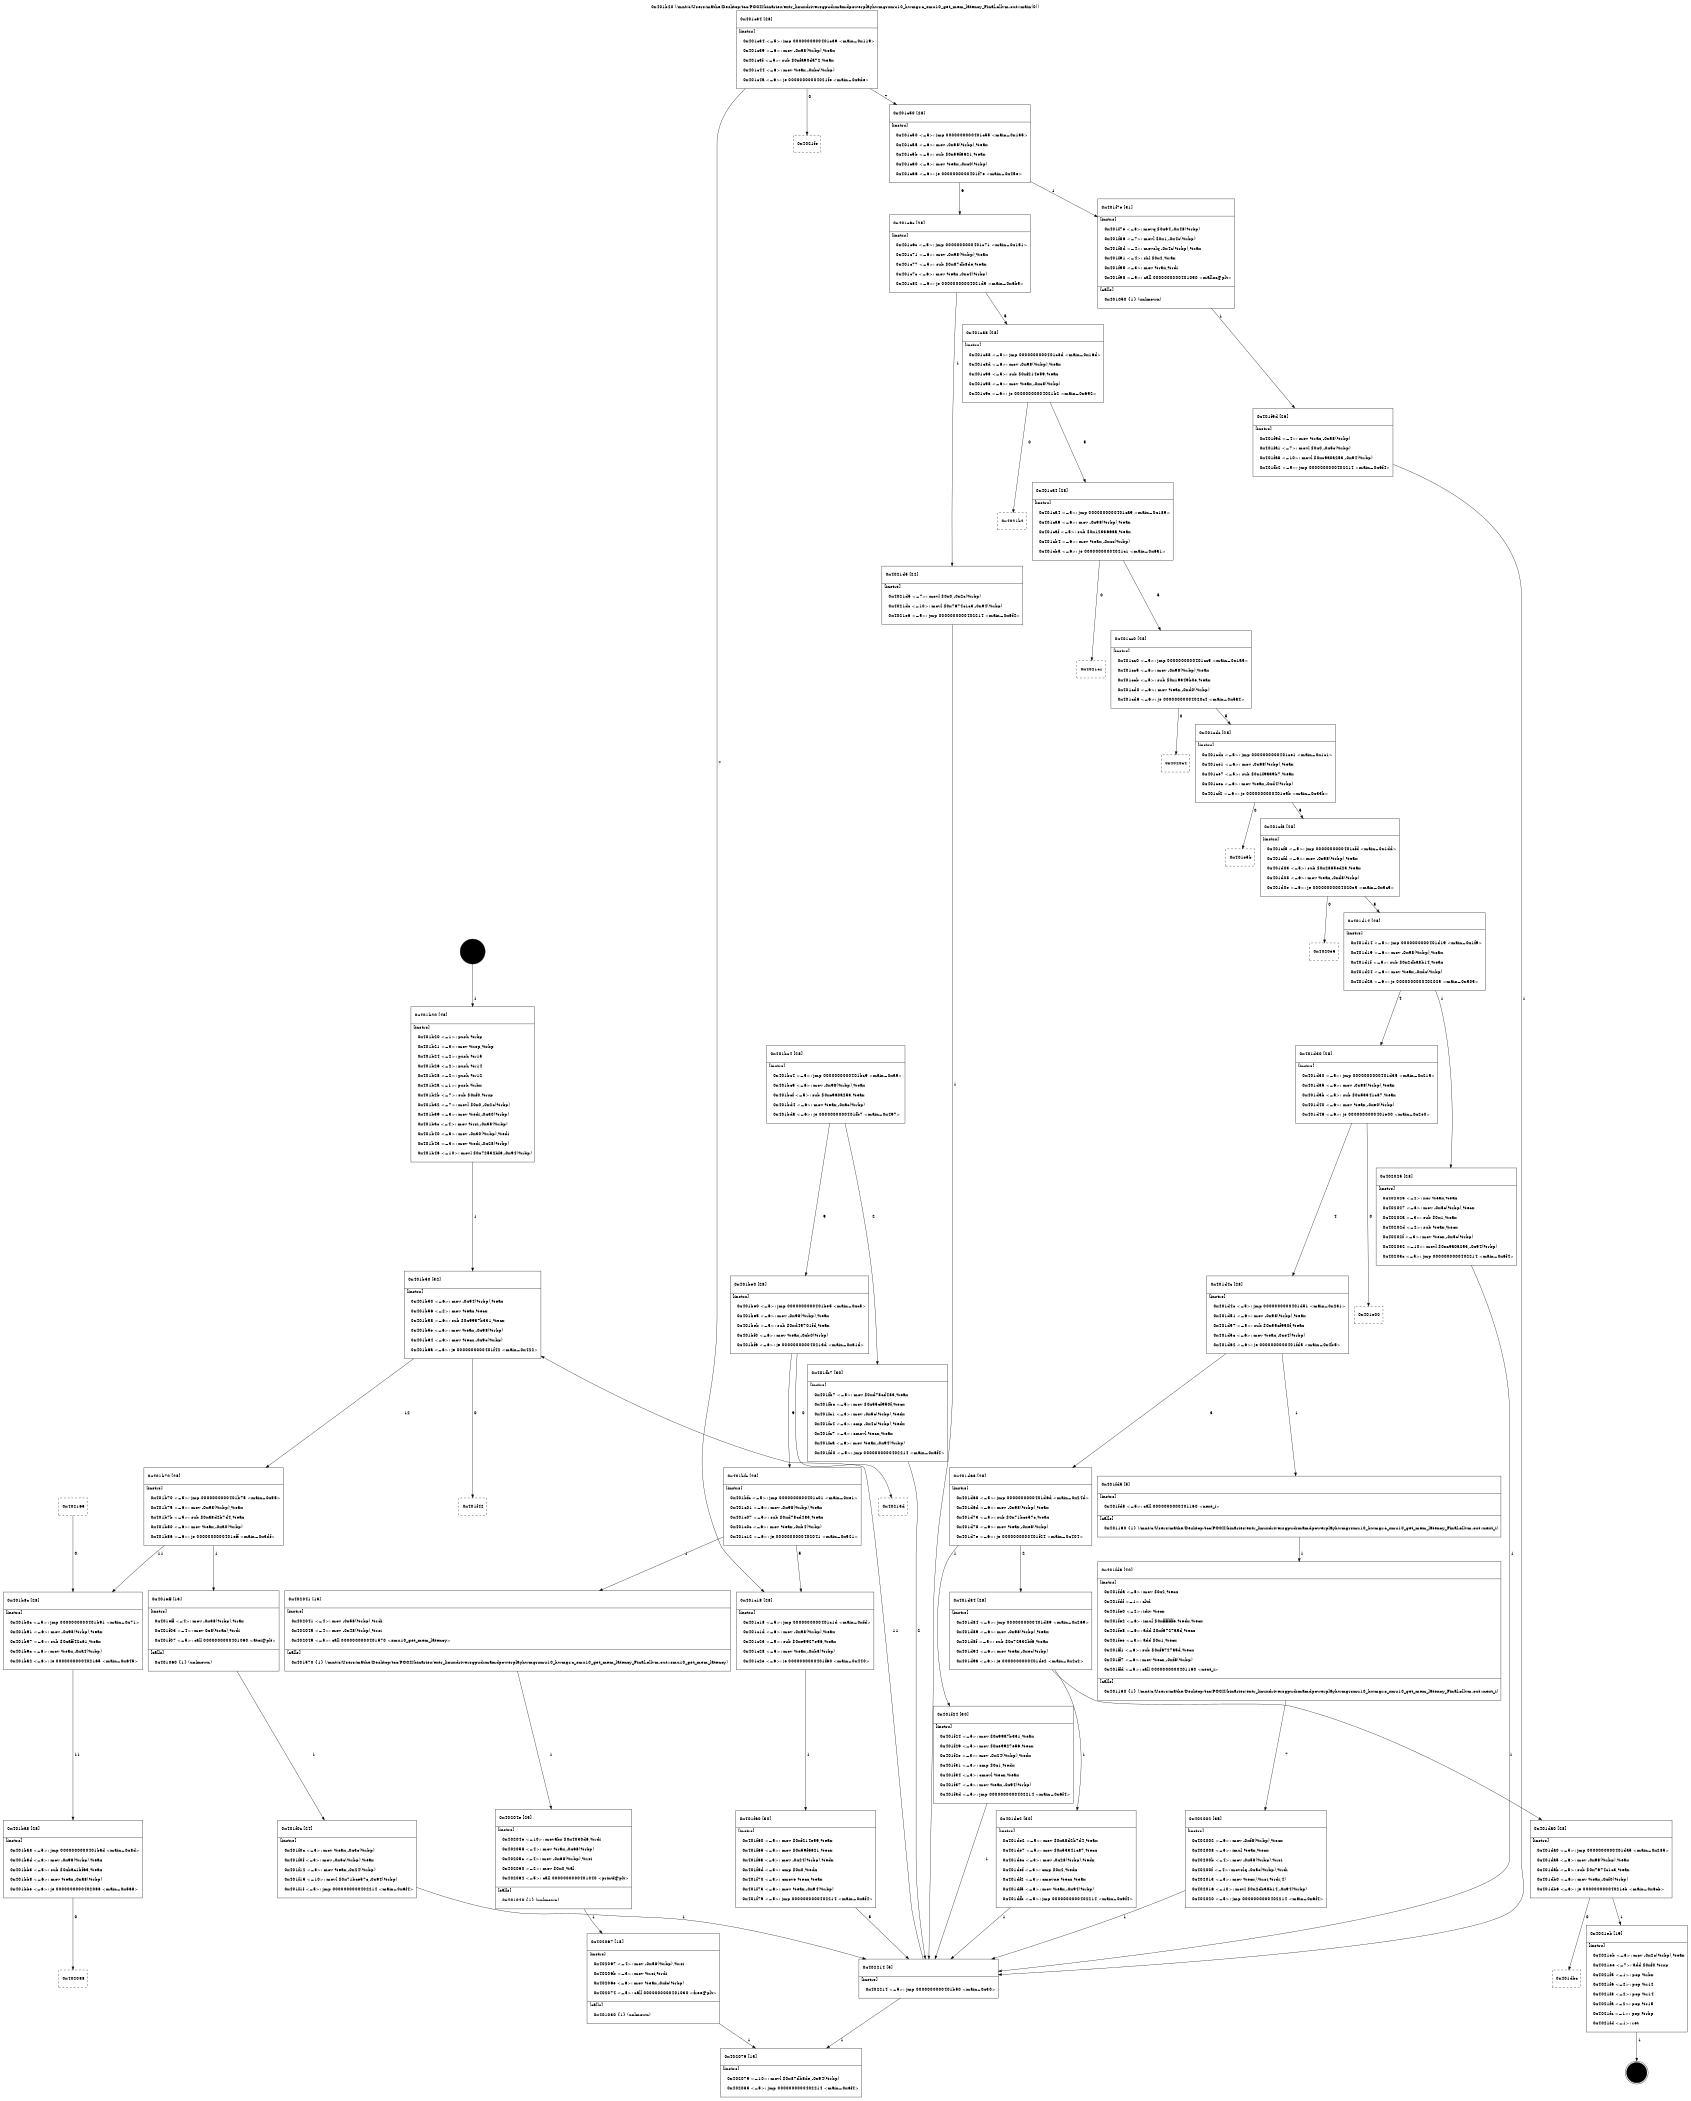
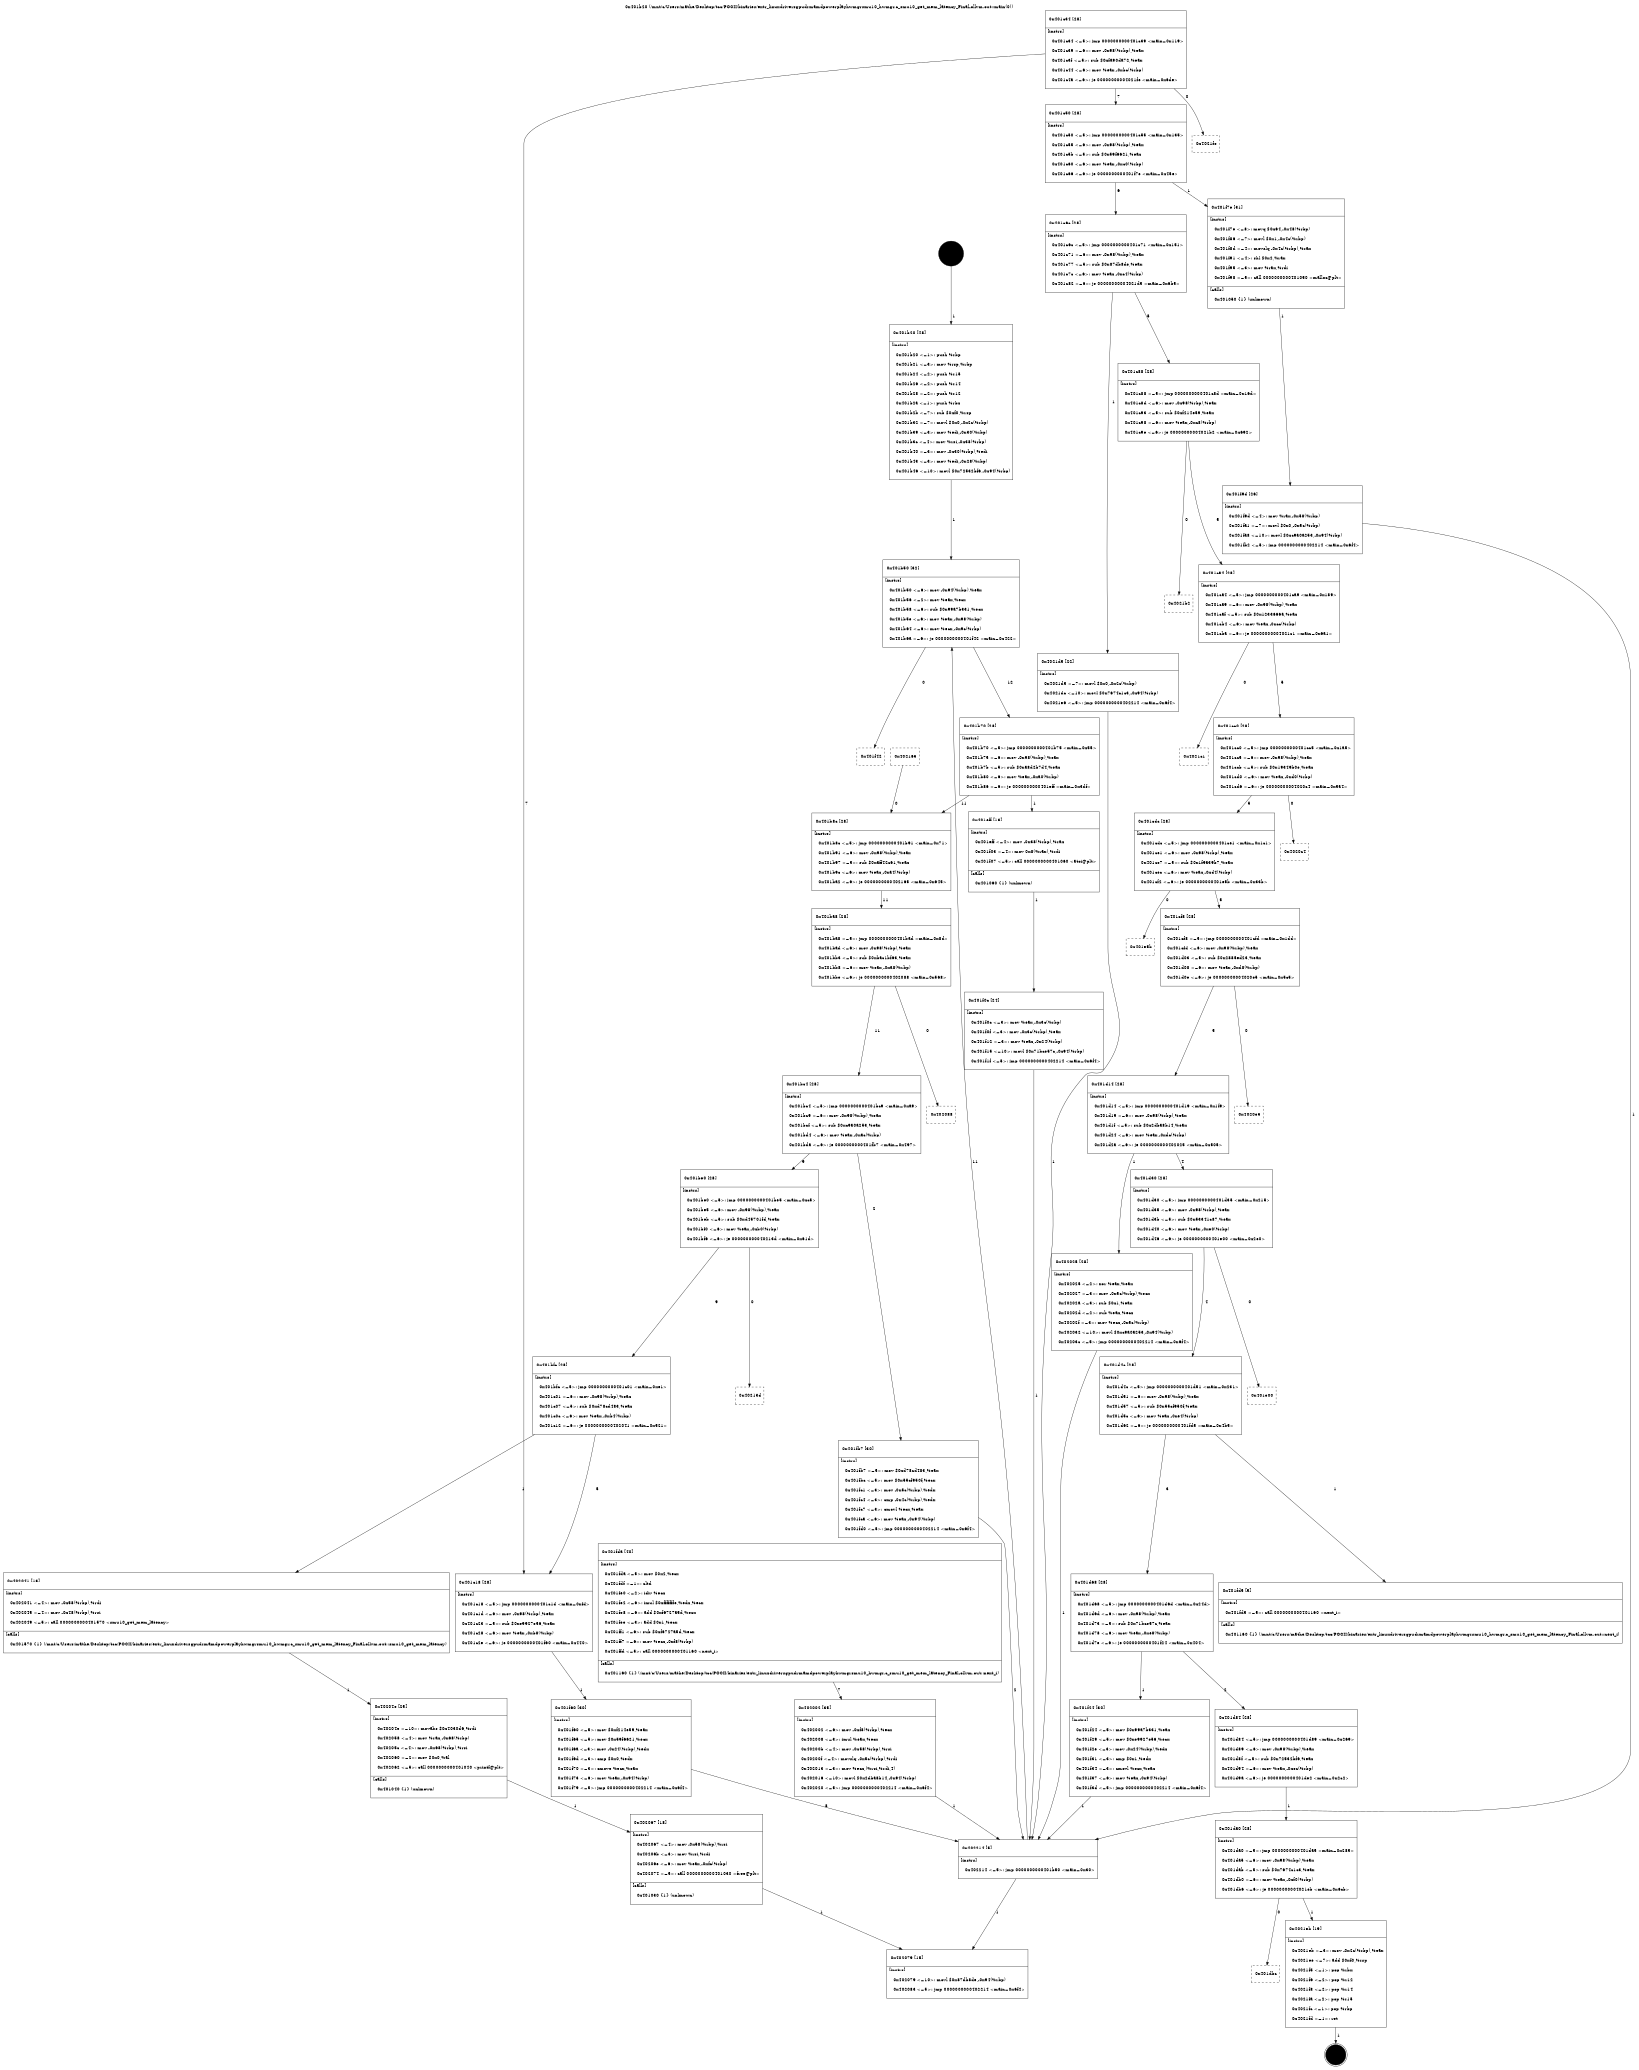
none -> (867, 1029)
(1299, 1548) -> none
(1066, 1859) -> none
